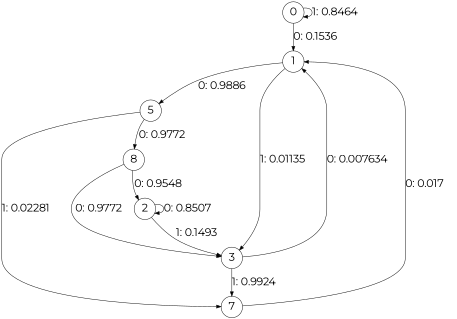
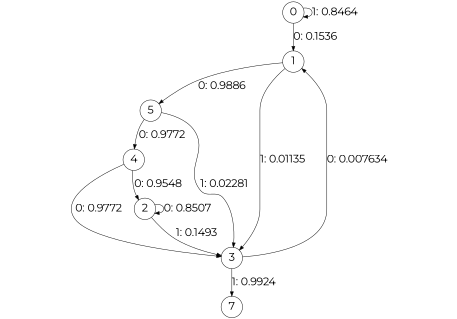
(134, 160) -> (134, 160)
(405, 213) -> none
(2, 248) -> (195, 177)
